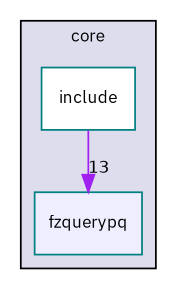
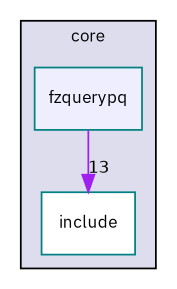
(88, 153) -> (88, 153)
